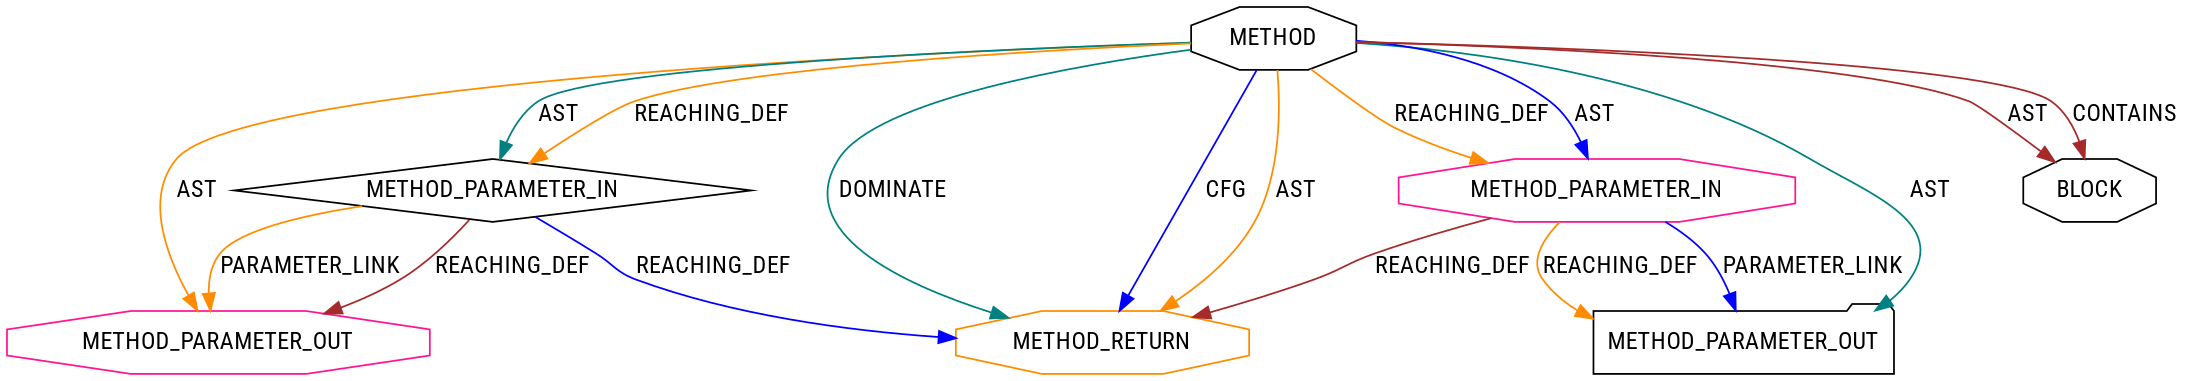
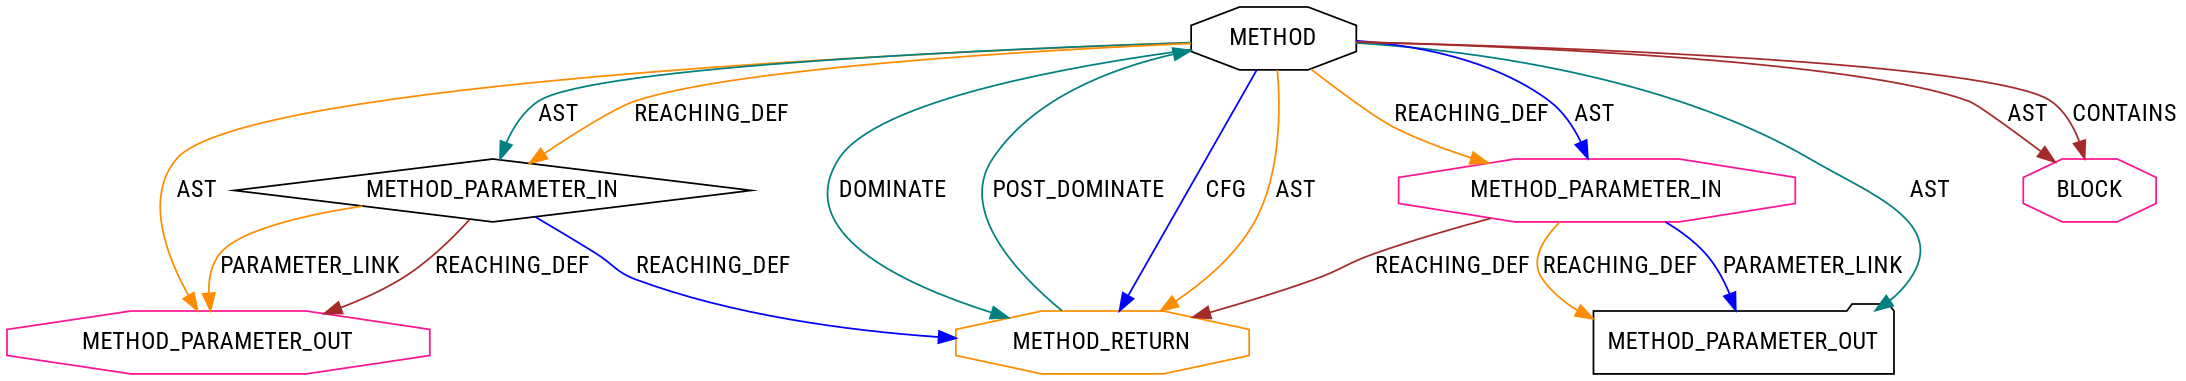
none -> (1002, 146)
(2090, 190) -> (2090, 190)
